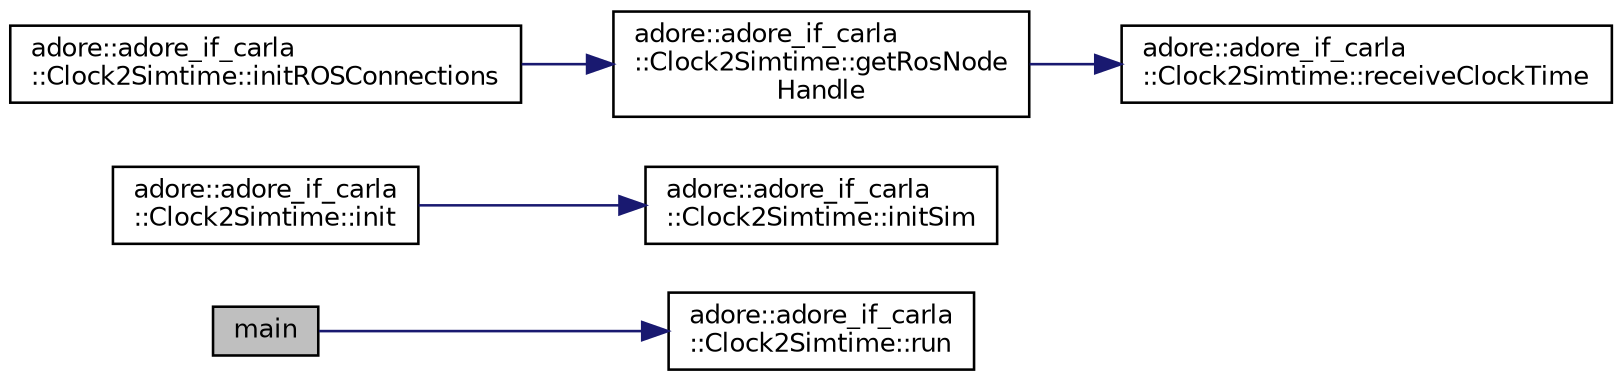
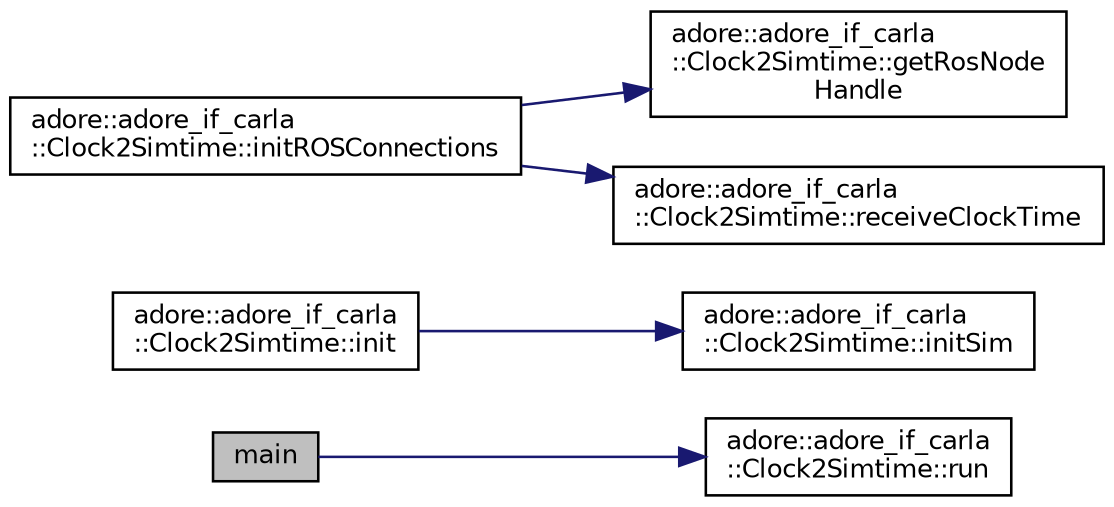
(1062, 64) -> (554, 170)
